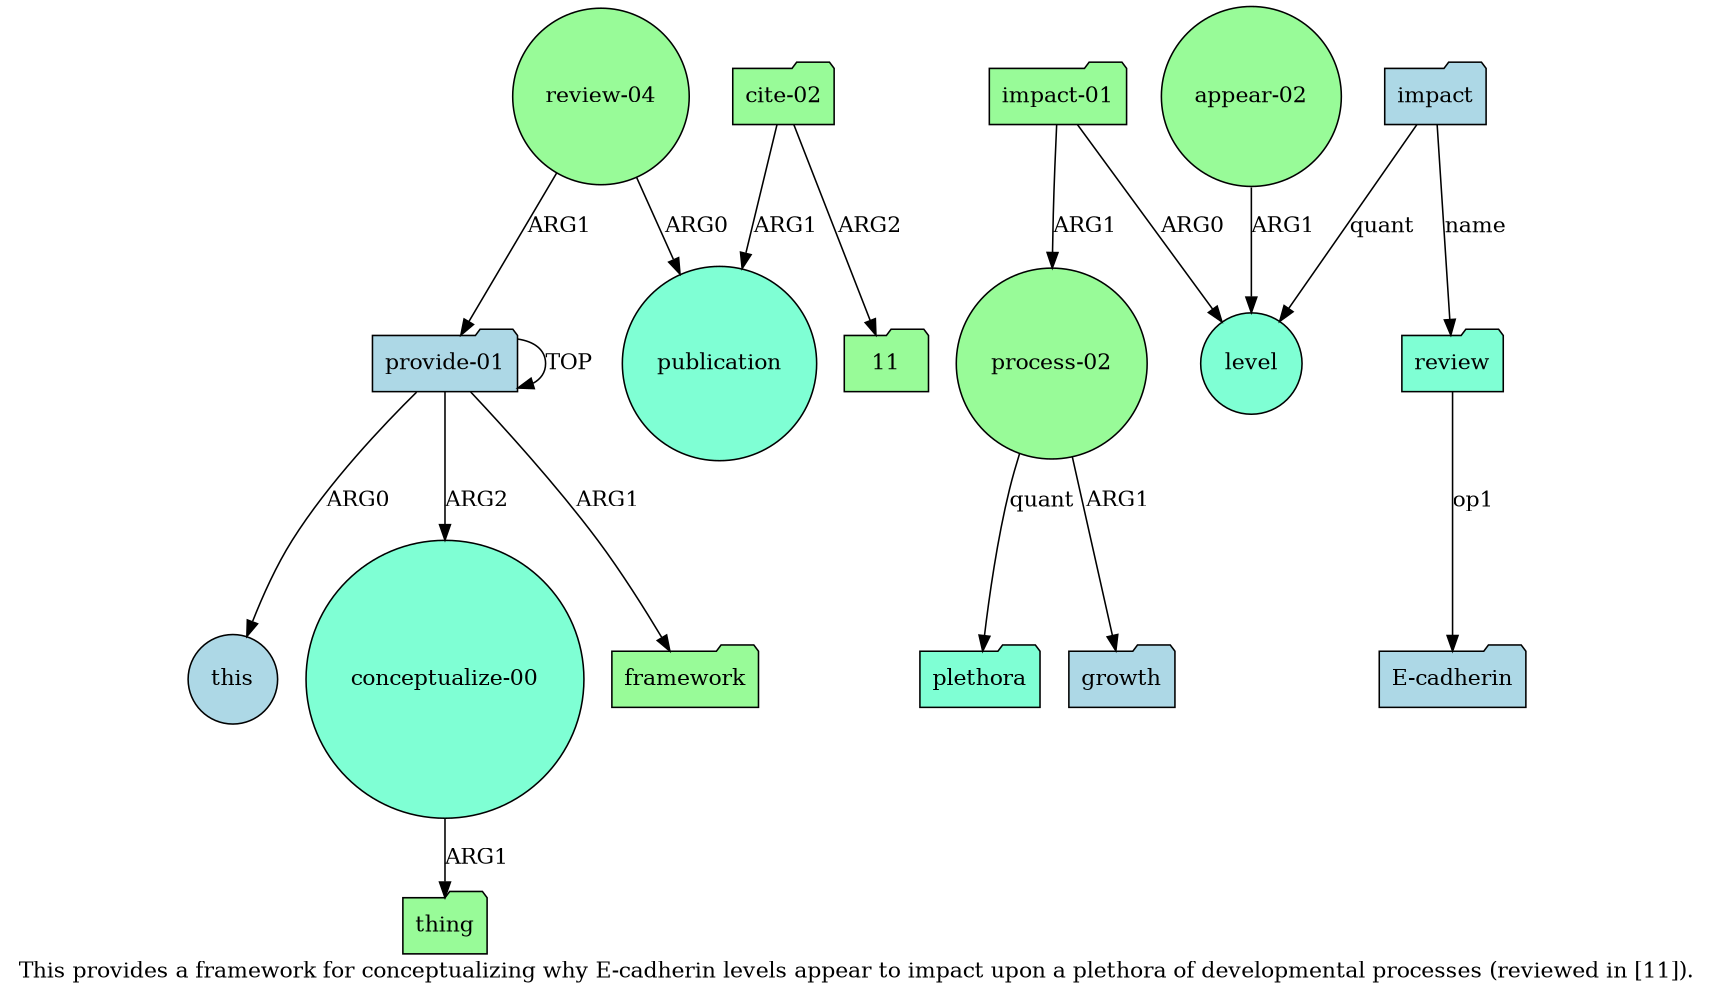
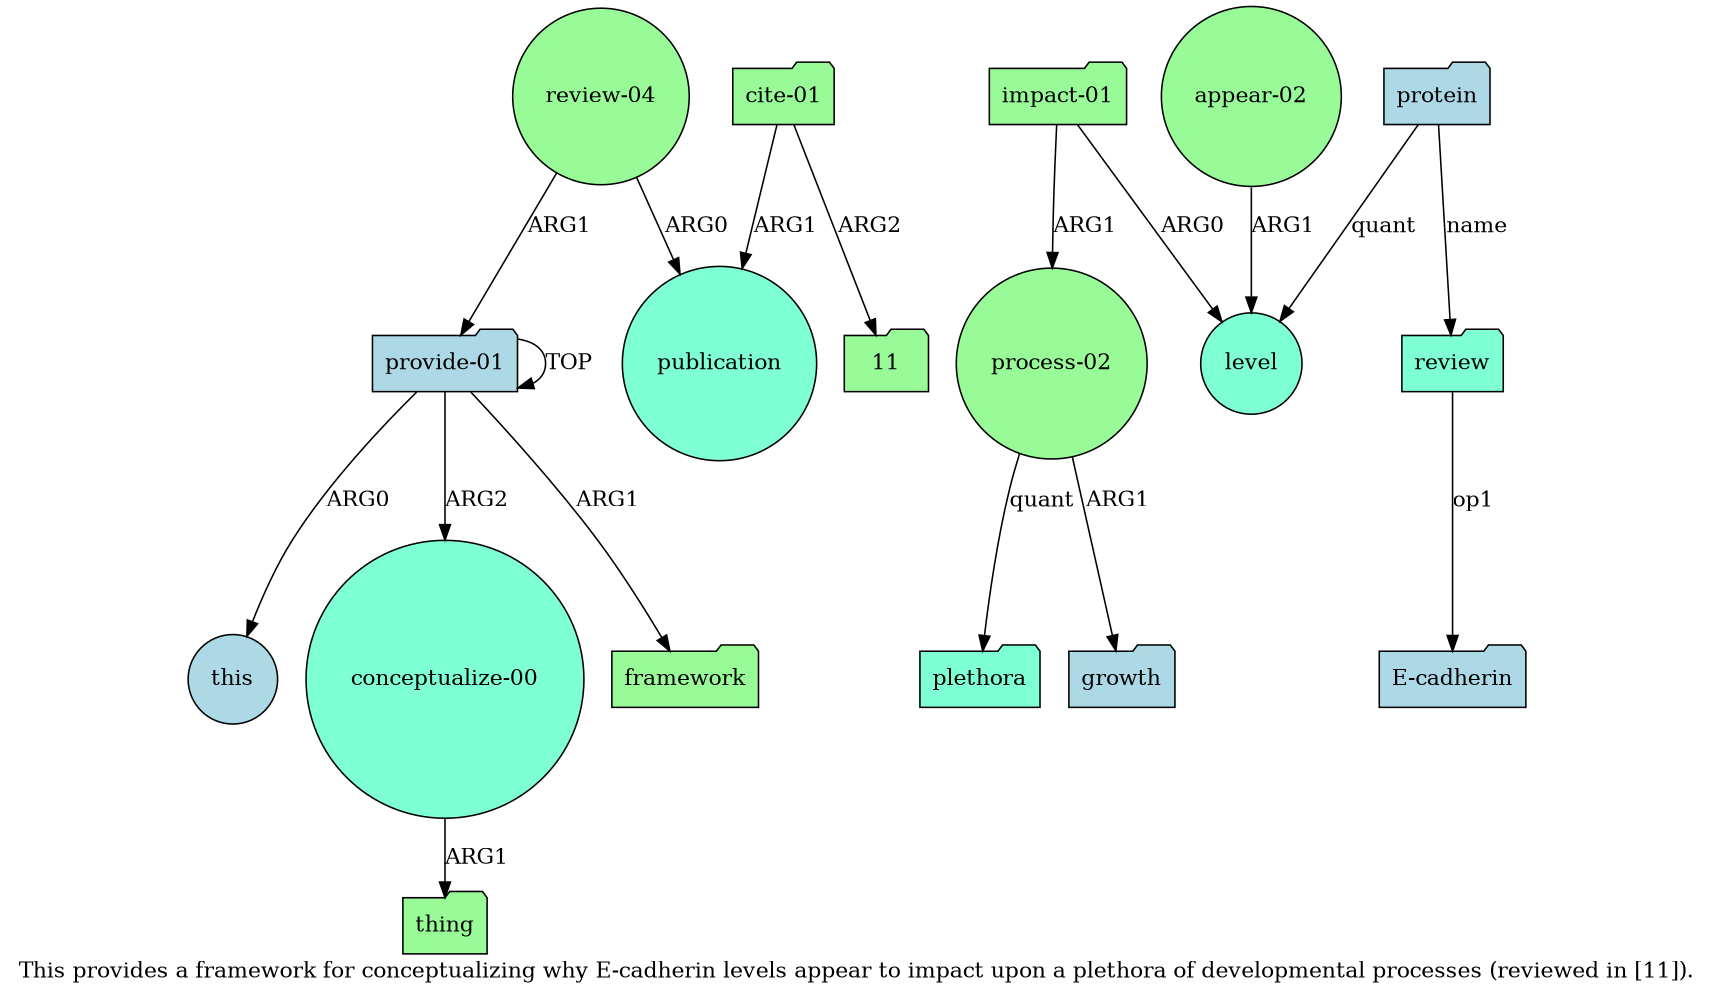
(783, 96) -> (783, 96)
(1435, 96) -> (1437, 96)
